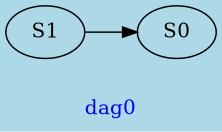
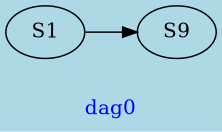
(177, 32) -> (177, 32)
